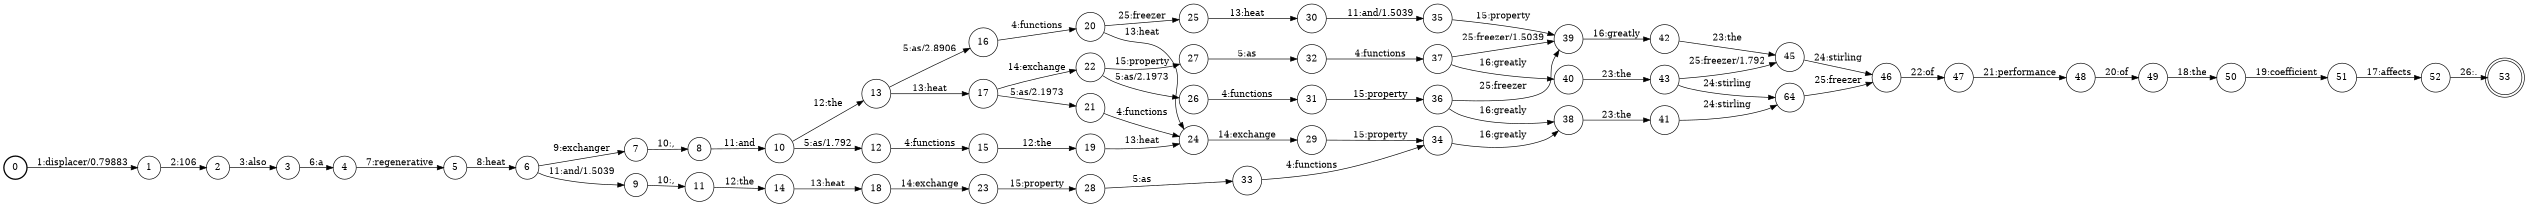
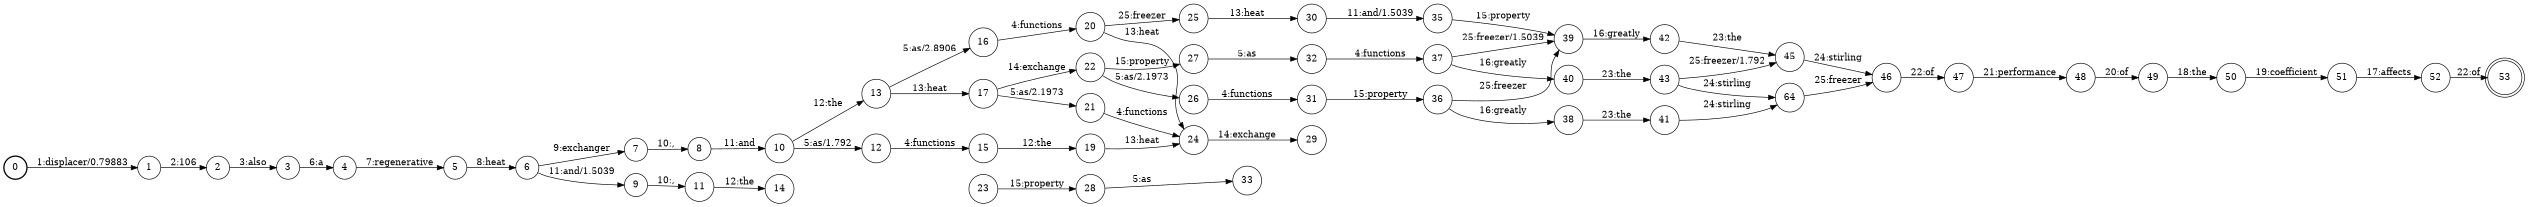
(2469, 73) -> (2469, 73)
(1438, 141) -> none
(876, 189) -> none
